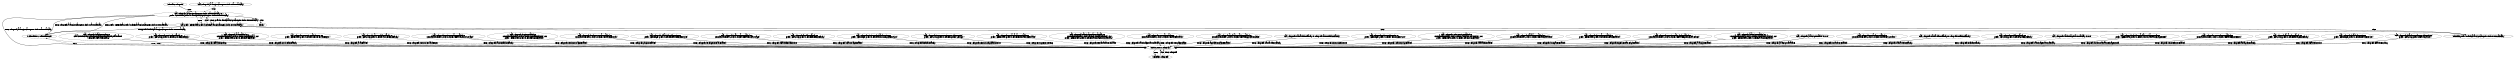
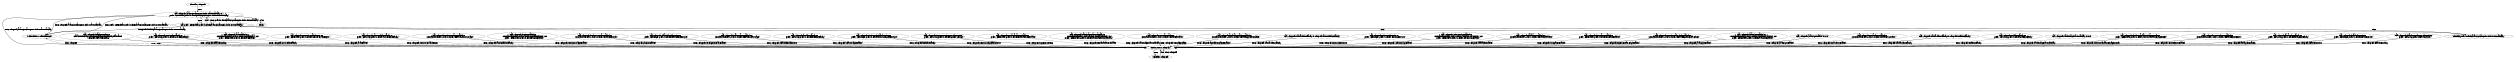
(220, 4) -> none
(75, 43) -> (71, 43)
(1781, 43) -> (1780, 43)
